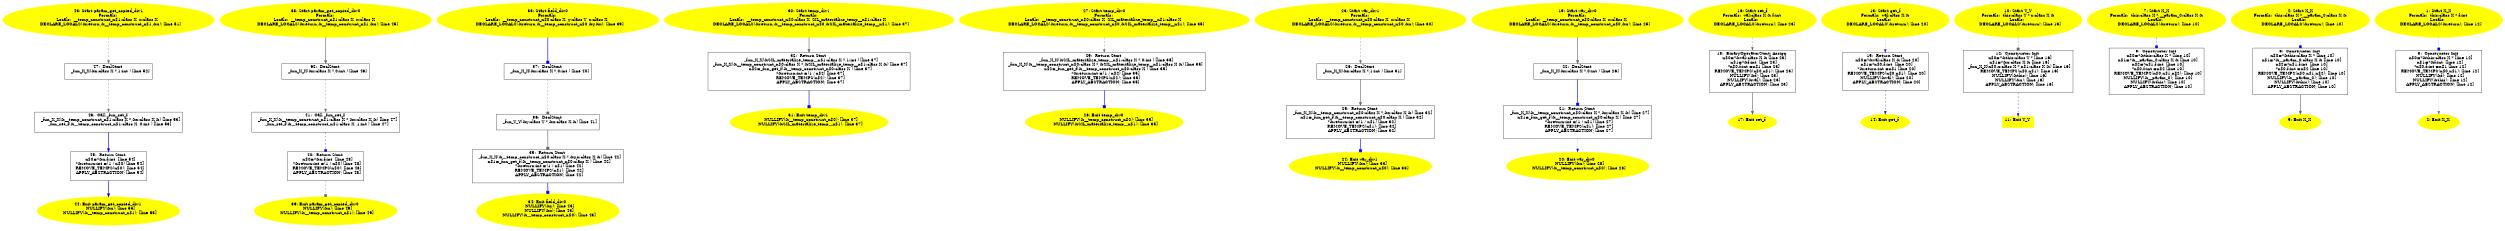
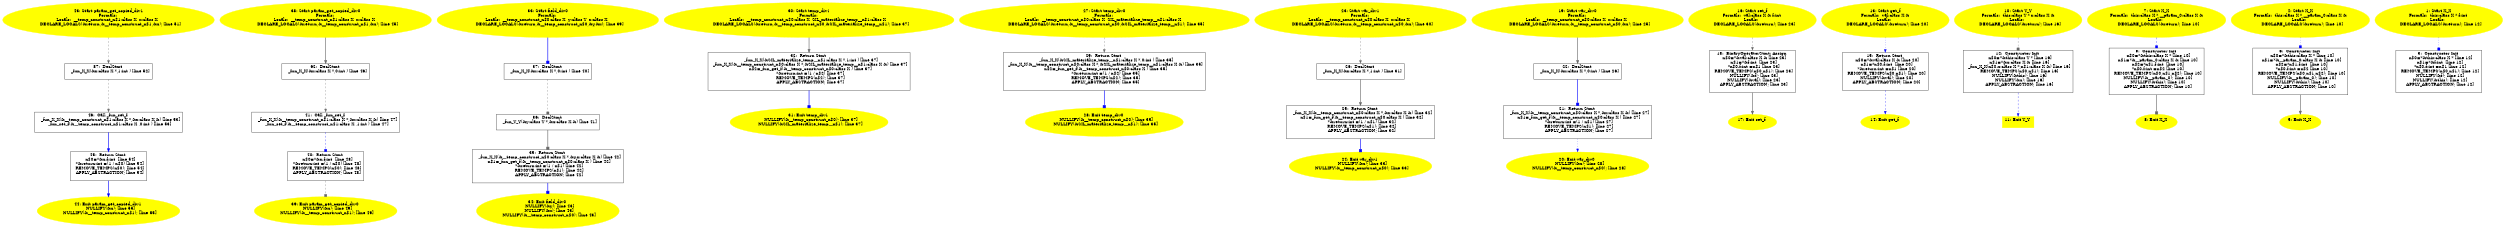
(109, 71) -> (109, 71)
none -> (2157, 122)
(2439, 122) -> none
